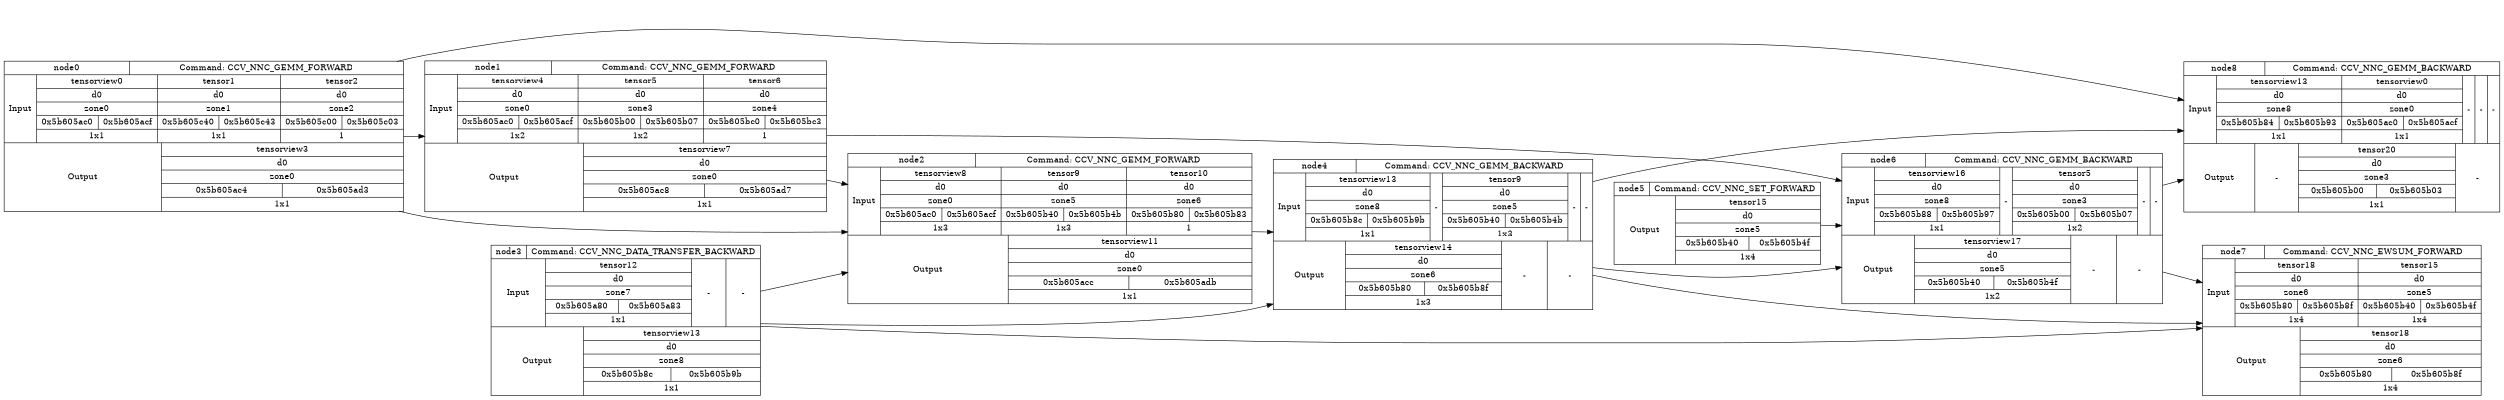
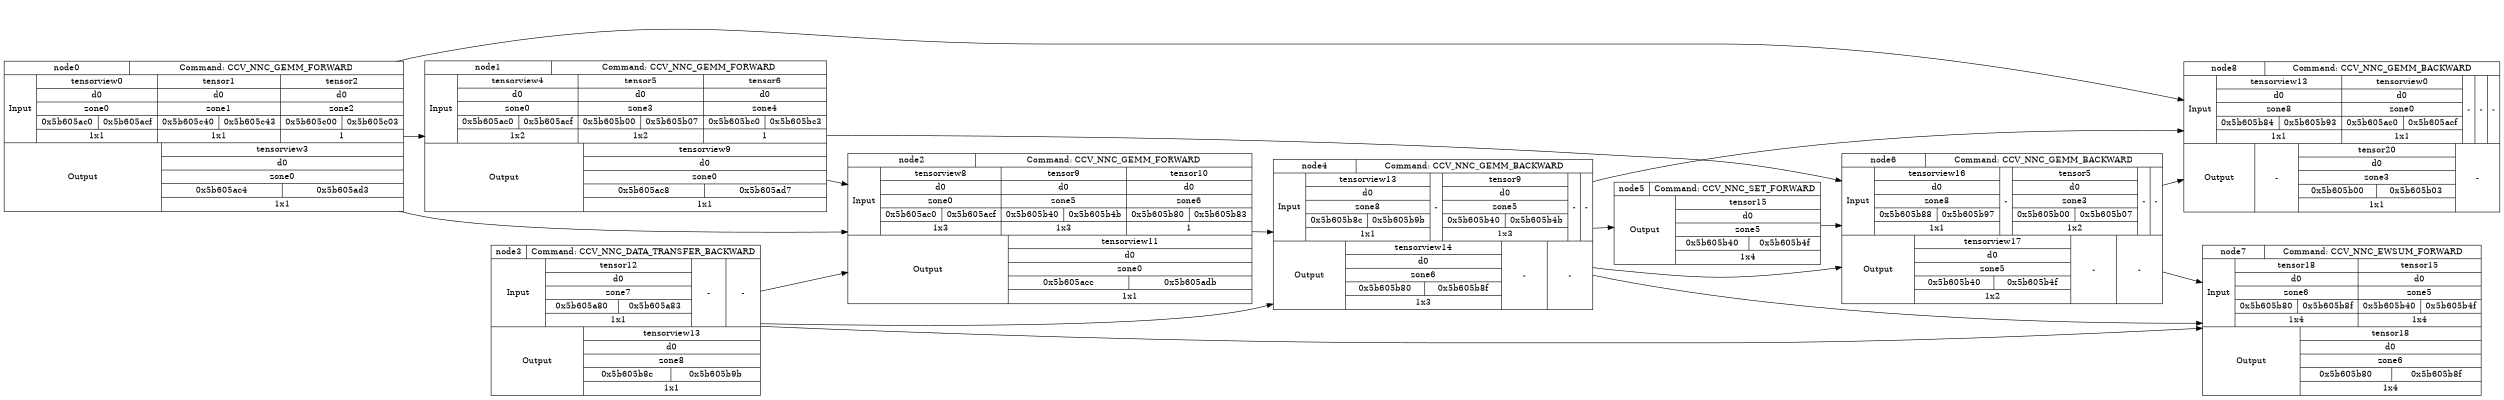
(705, 150) -> (705, 150)
none -> (1600, 228)
